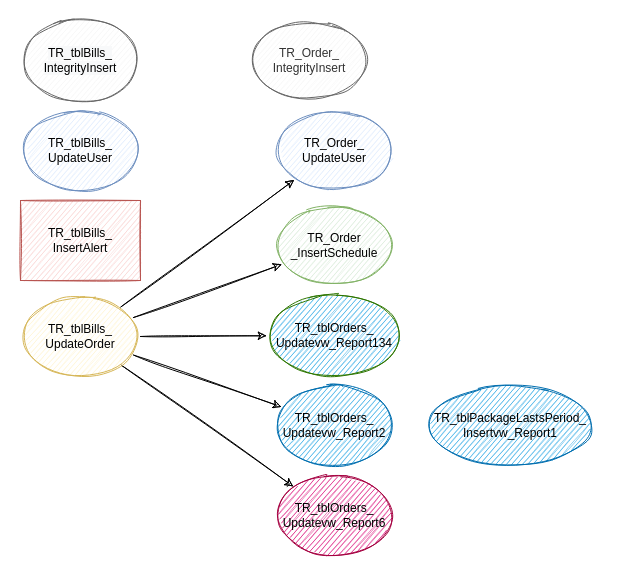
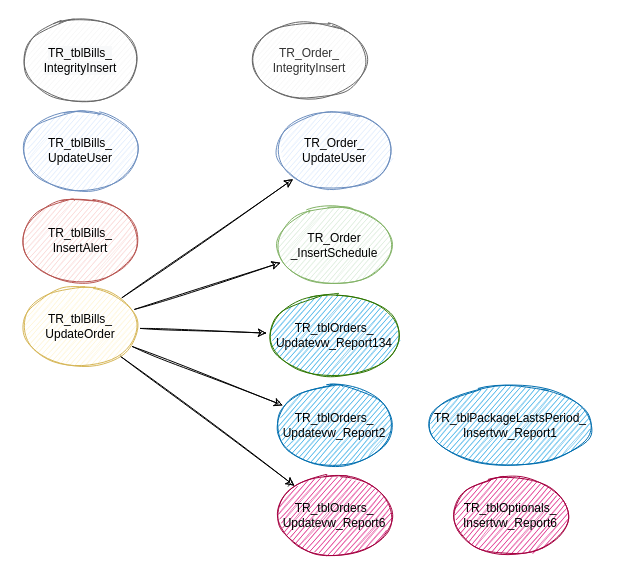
(81, 241) -> (81, 241)
(81, 337) -> (81, 327)
none -> (511, 516)
